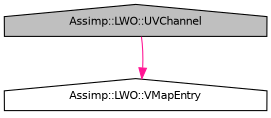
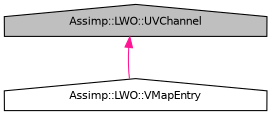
(143, 52) -> (128, 63)
